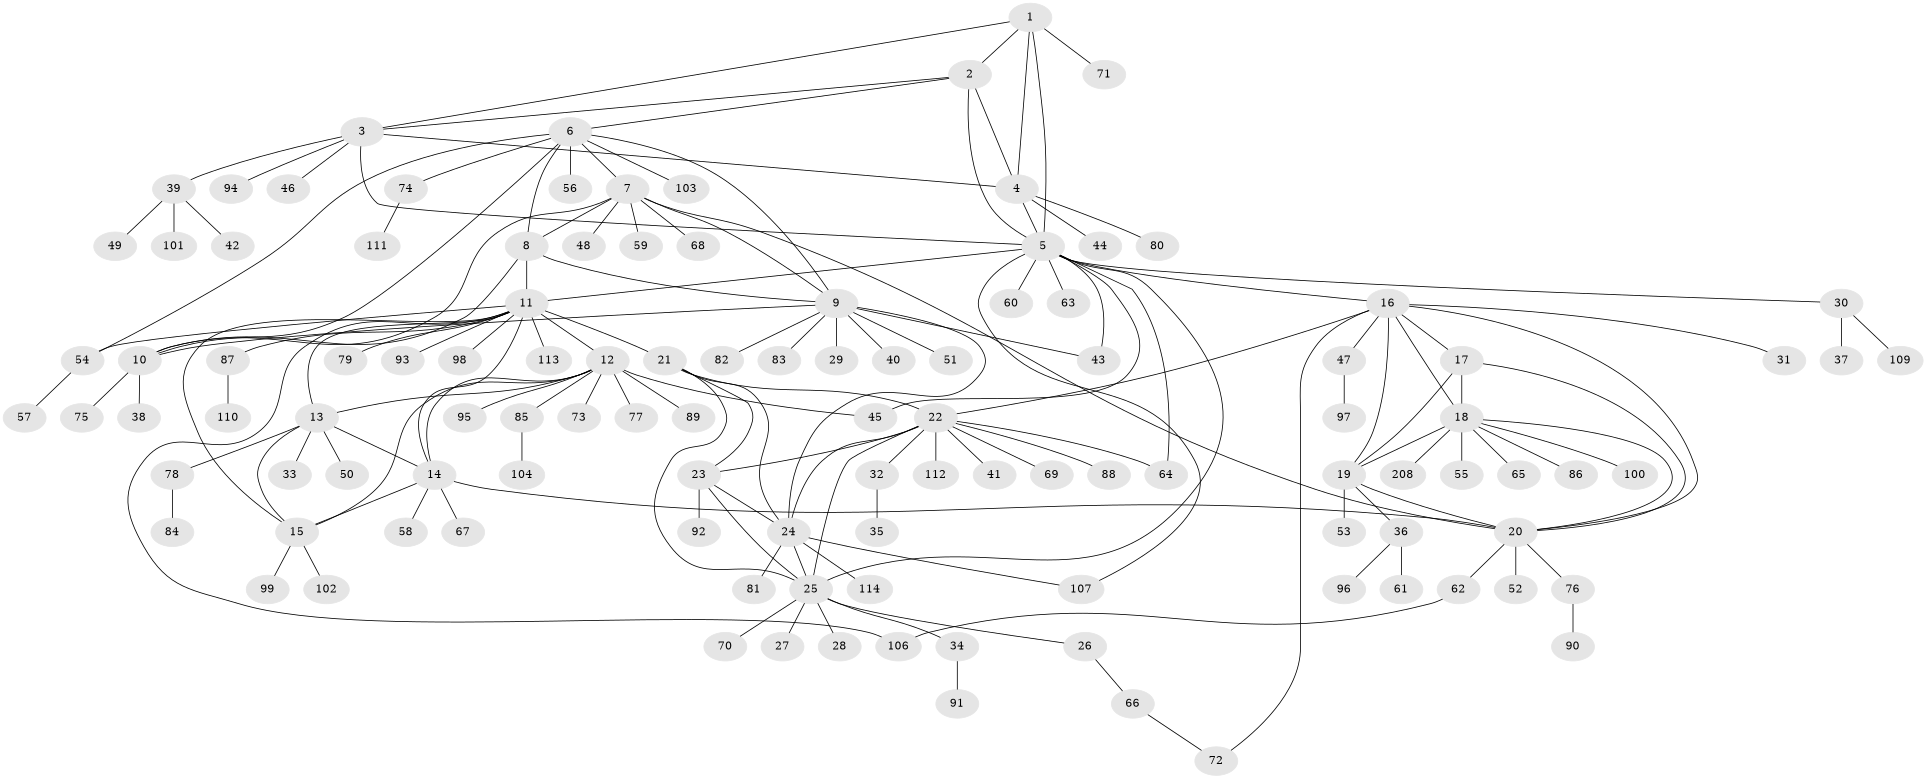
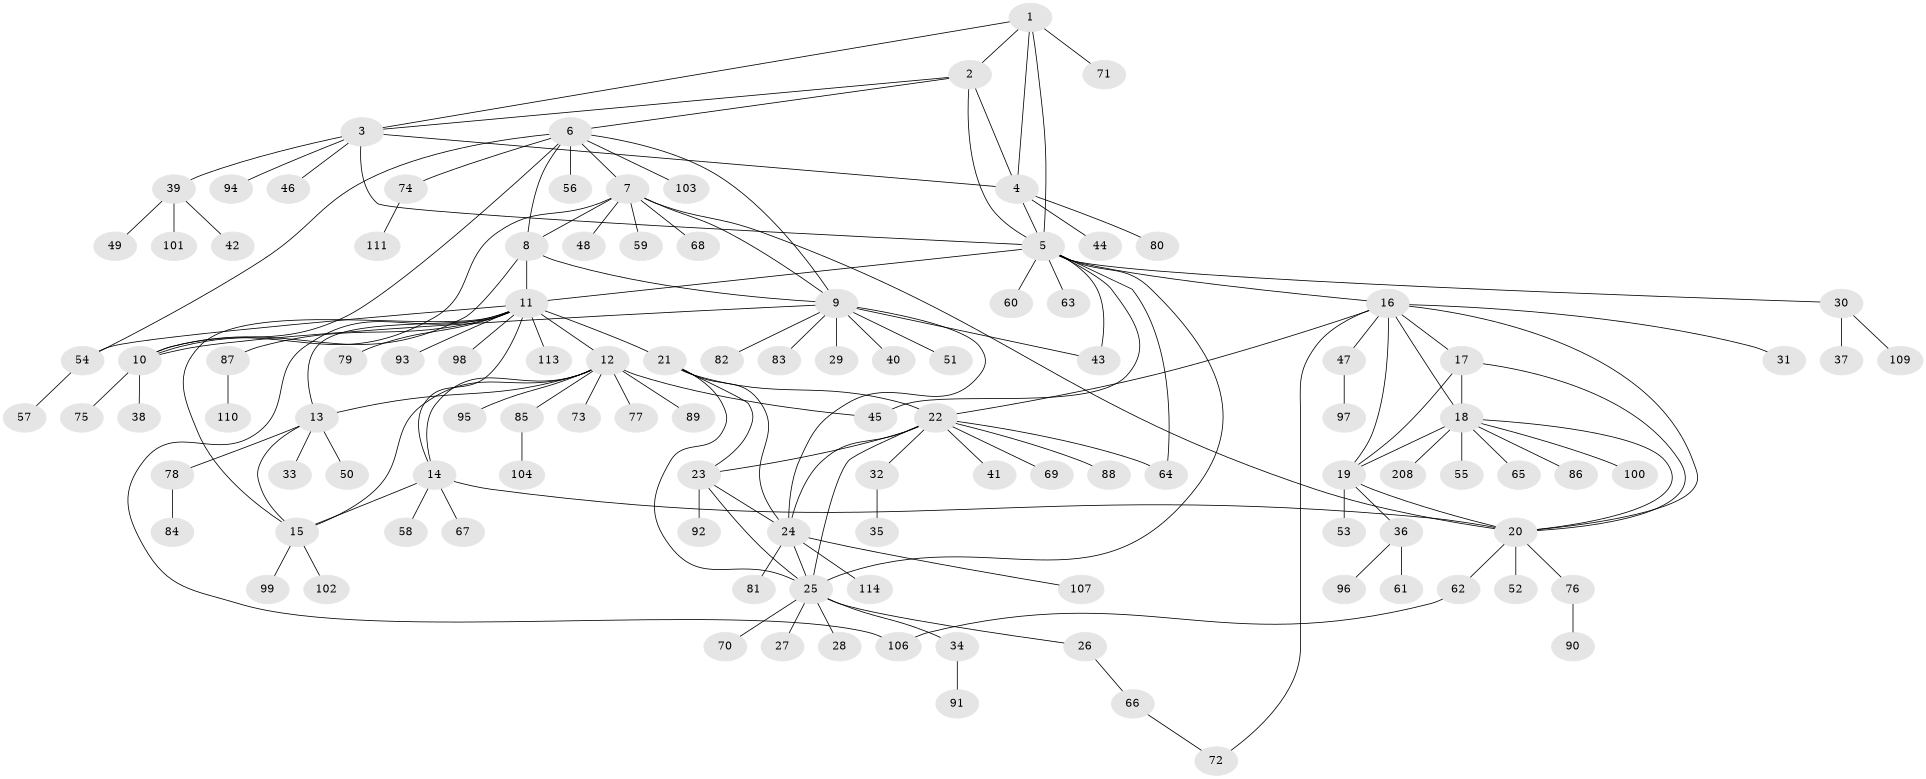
(1128, 402) -> none
(376, 446) -> none
(936, 475) -> none
